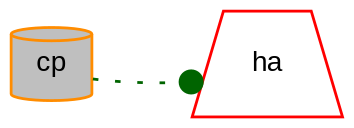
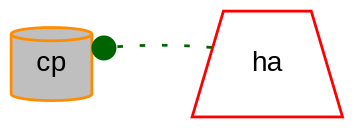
(136, 82) -> (164, 45)
